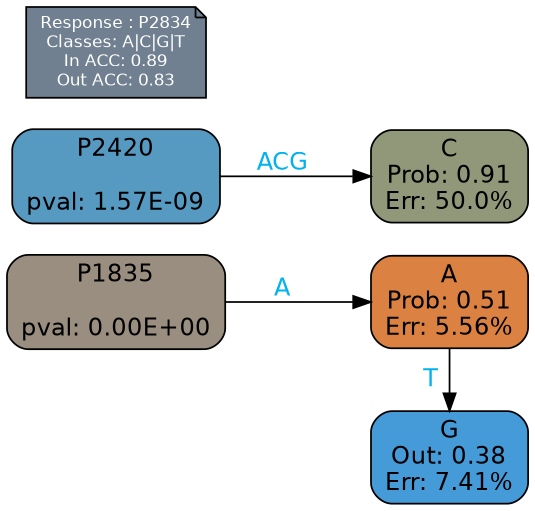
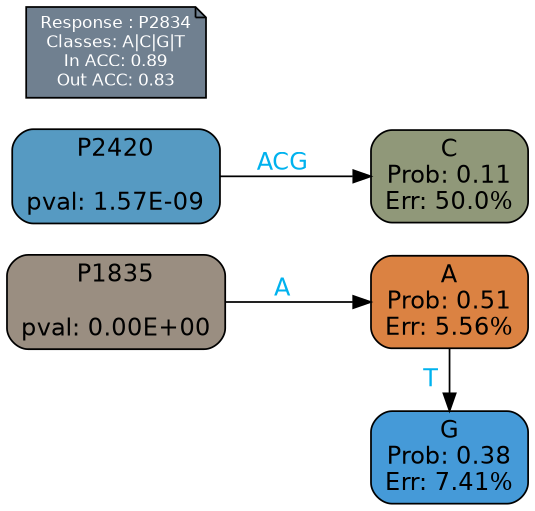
(450, 176) -> (450, 176)
(450, 457) -> (450, 457)
